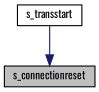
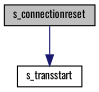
(50, 40) -> (50, 40)
